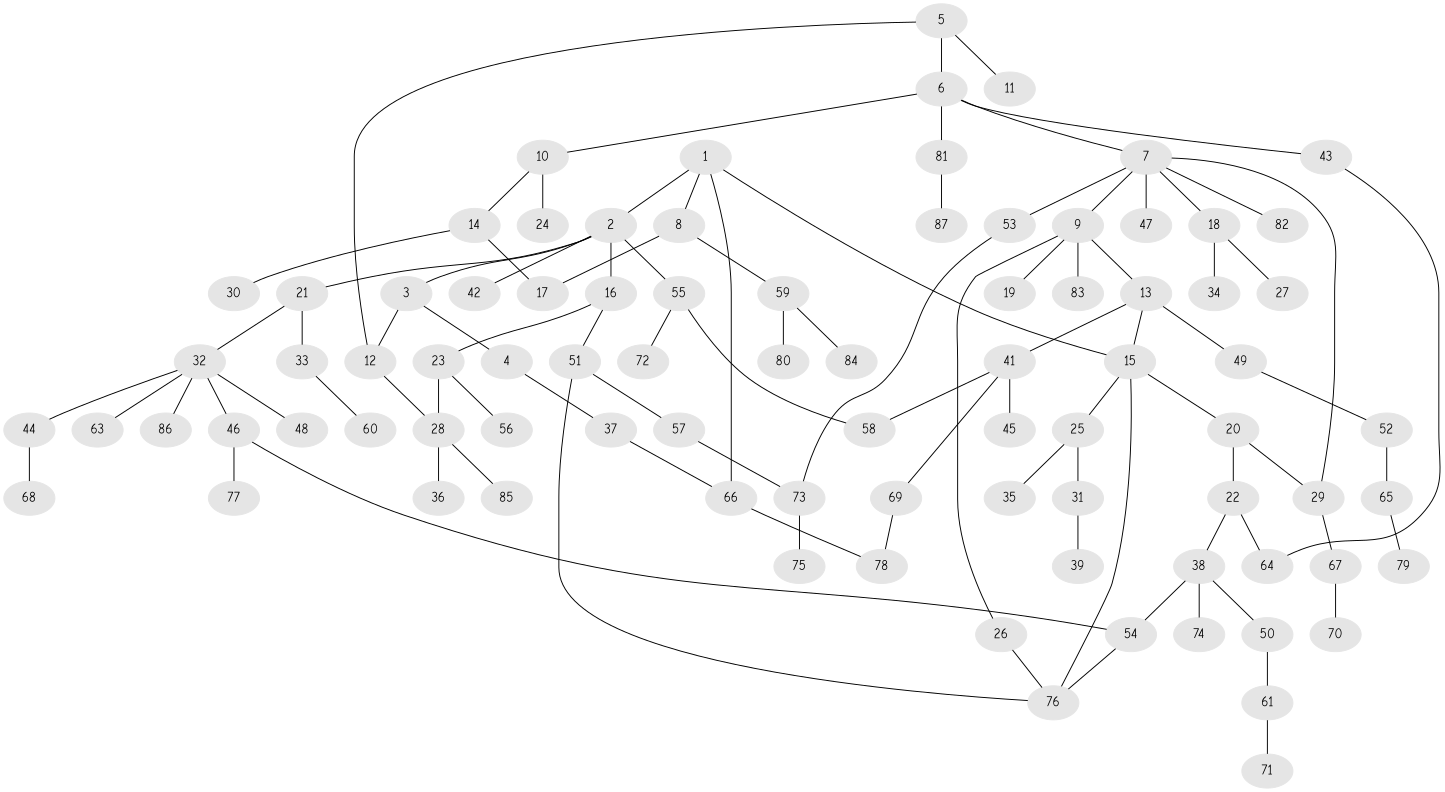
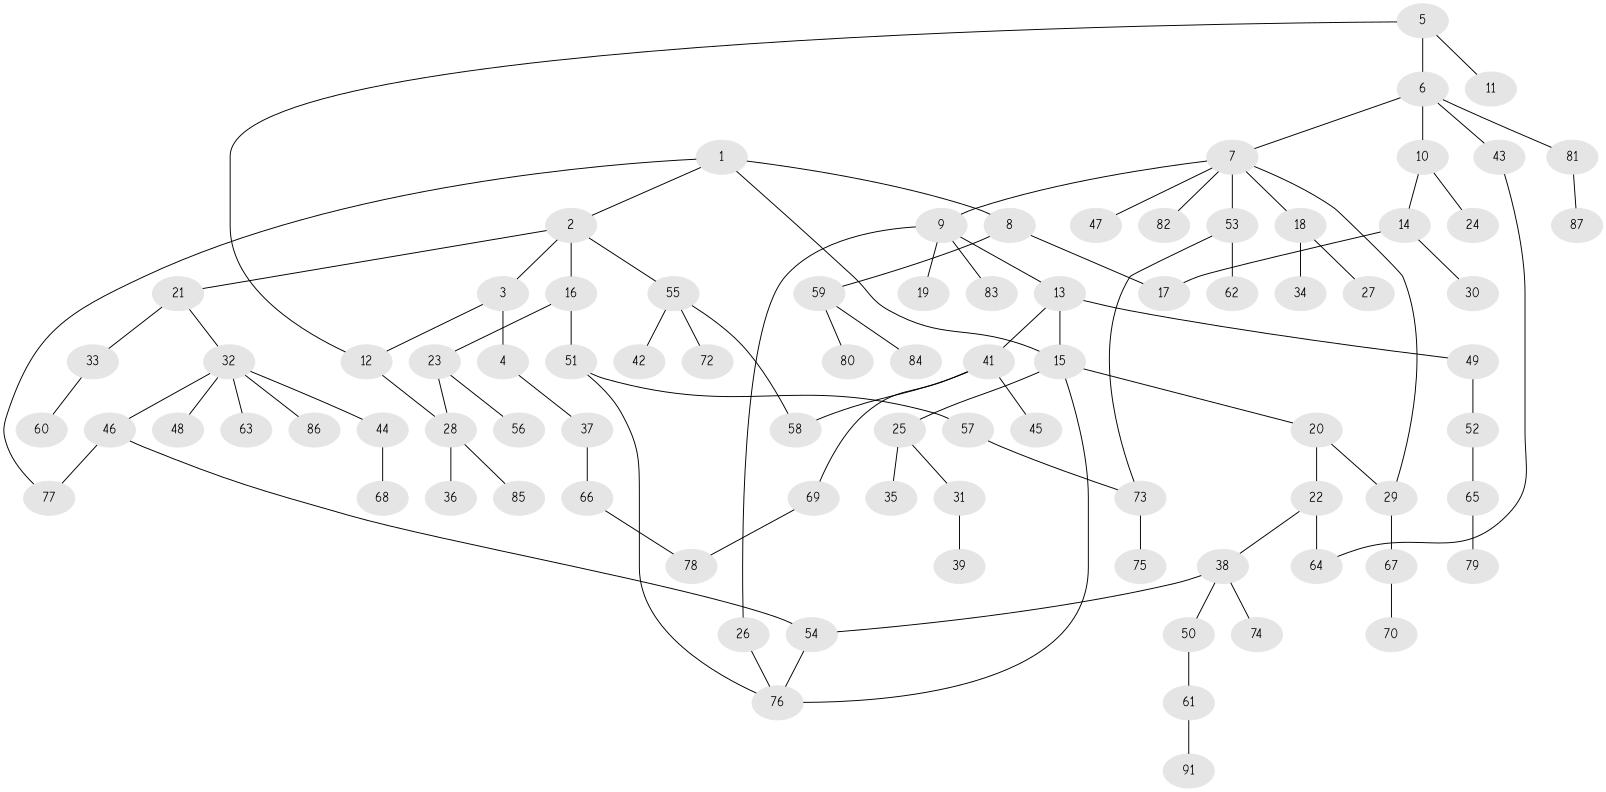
(543, 260) -> (656, 328)
none -> (1232, 294)
(731, 327) -> (278, 227)
(1267, 771) -> (1189, 771)
